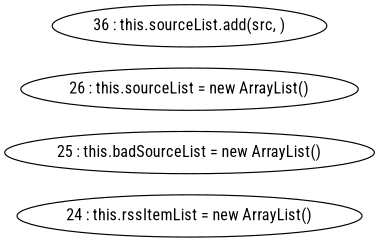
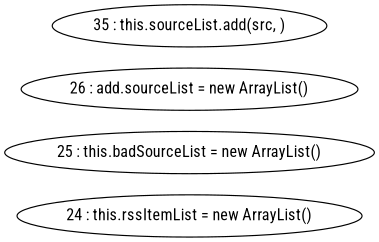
(190, 26) -> (190, 26)
(190, 89) -> (190, 89)
